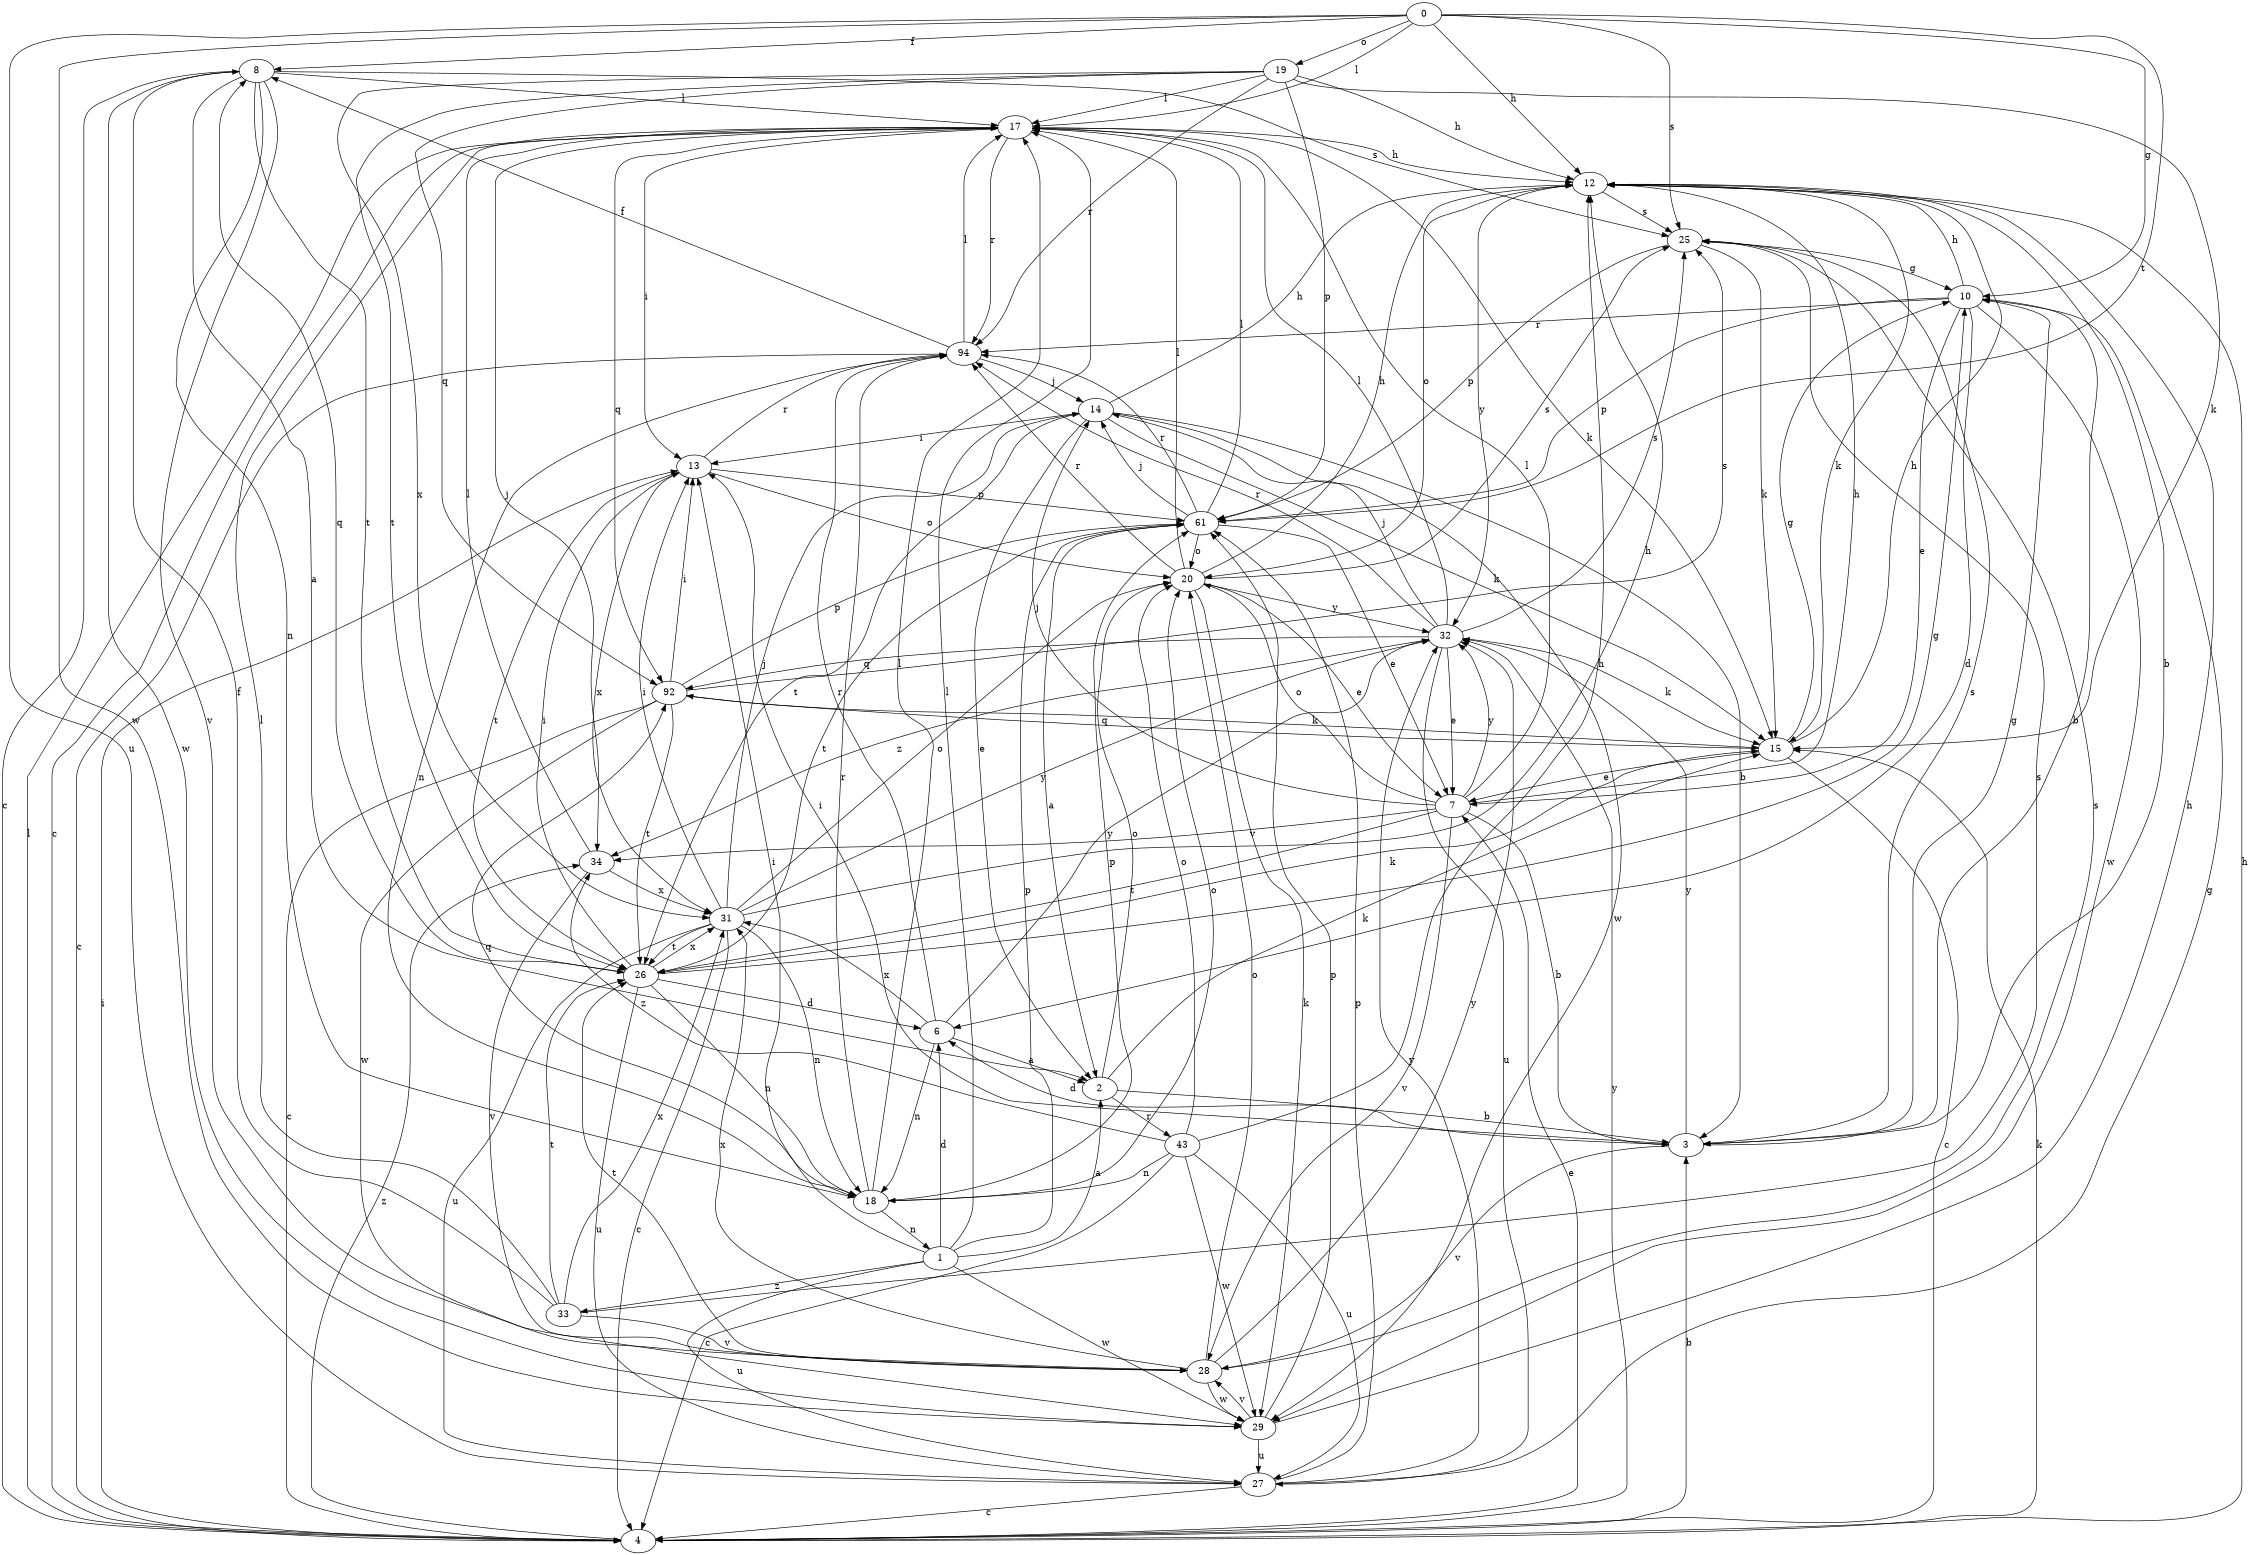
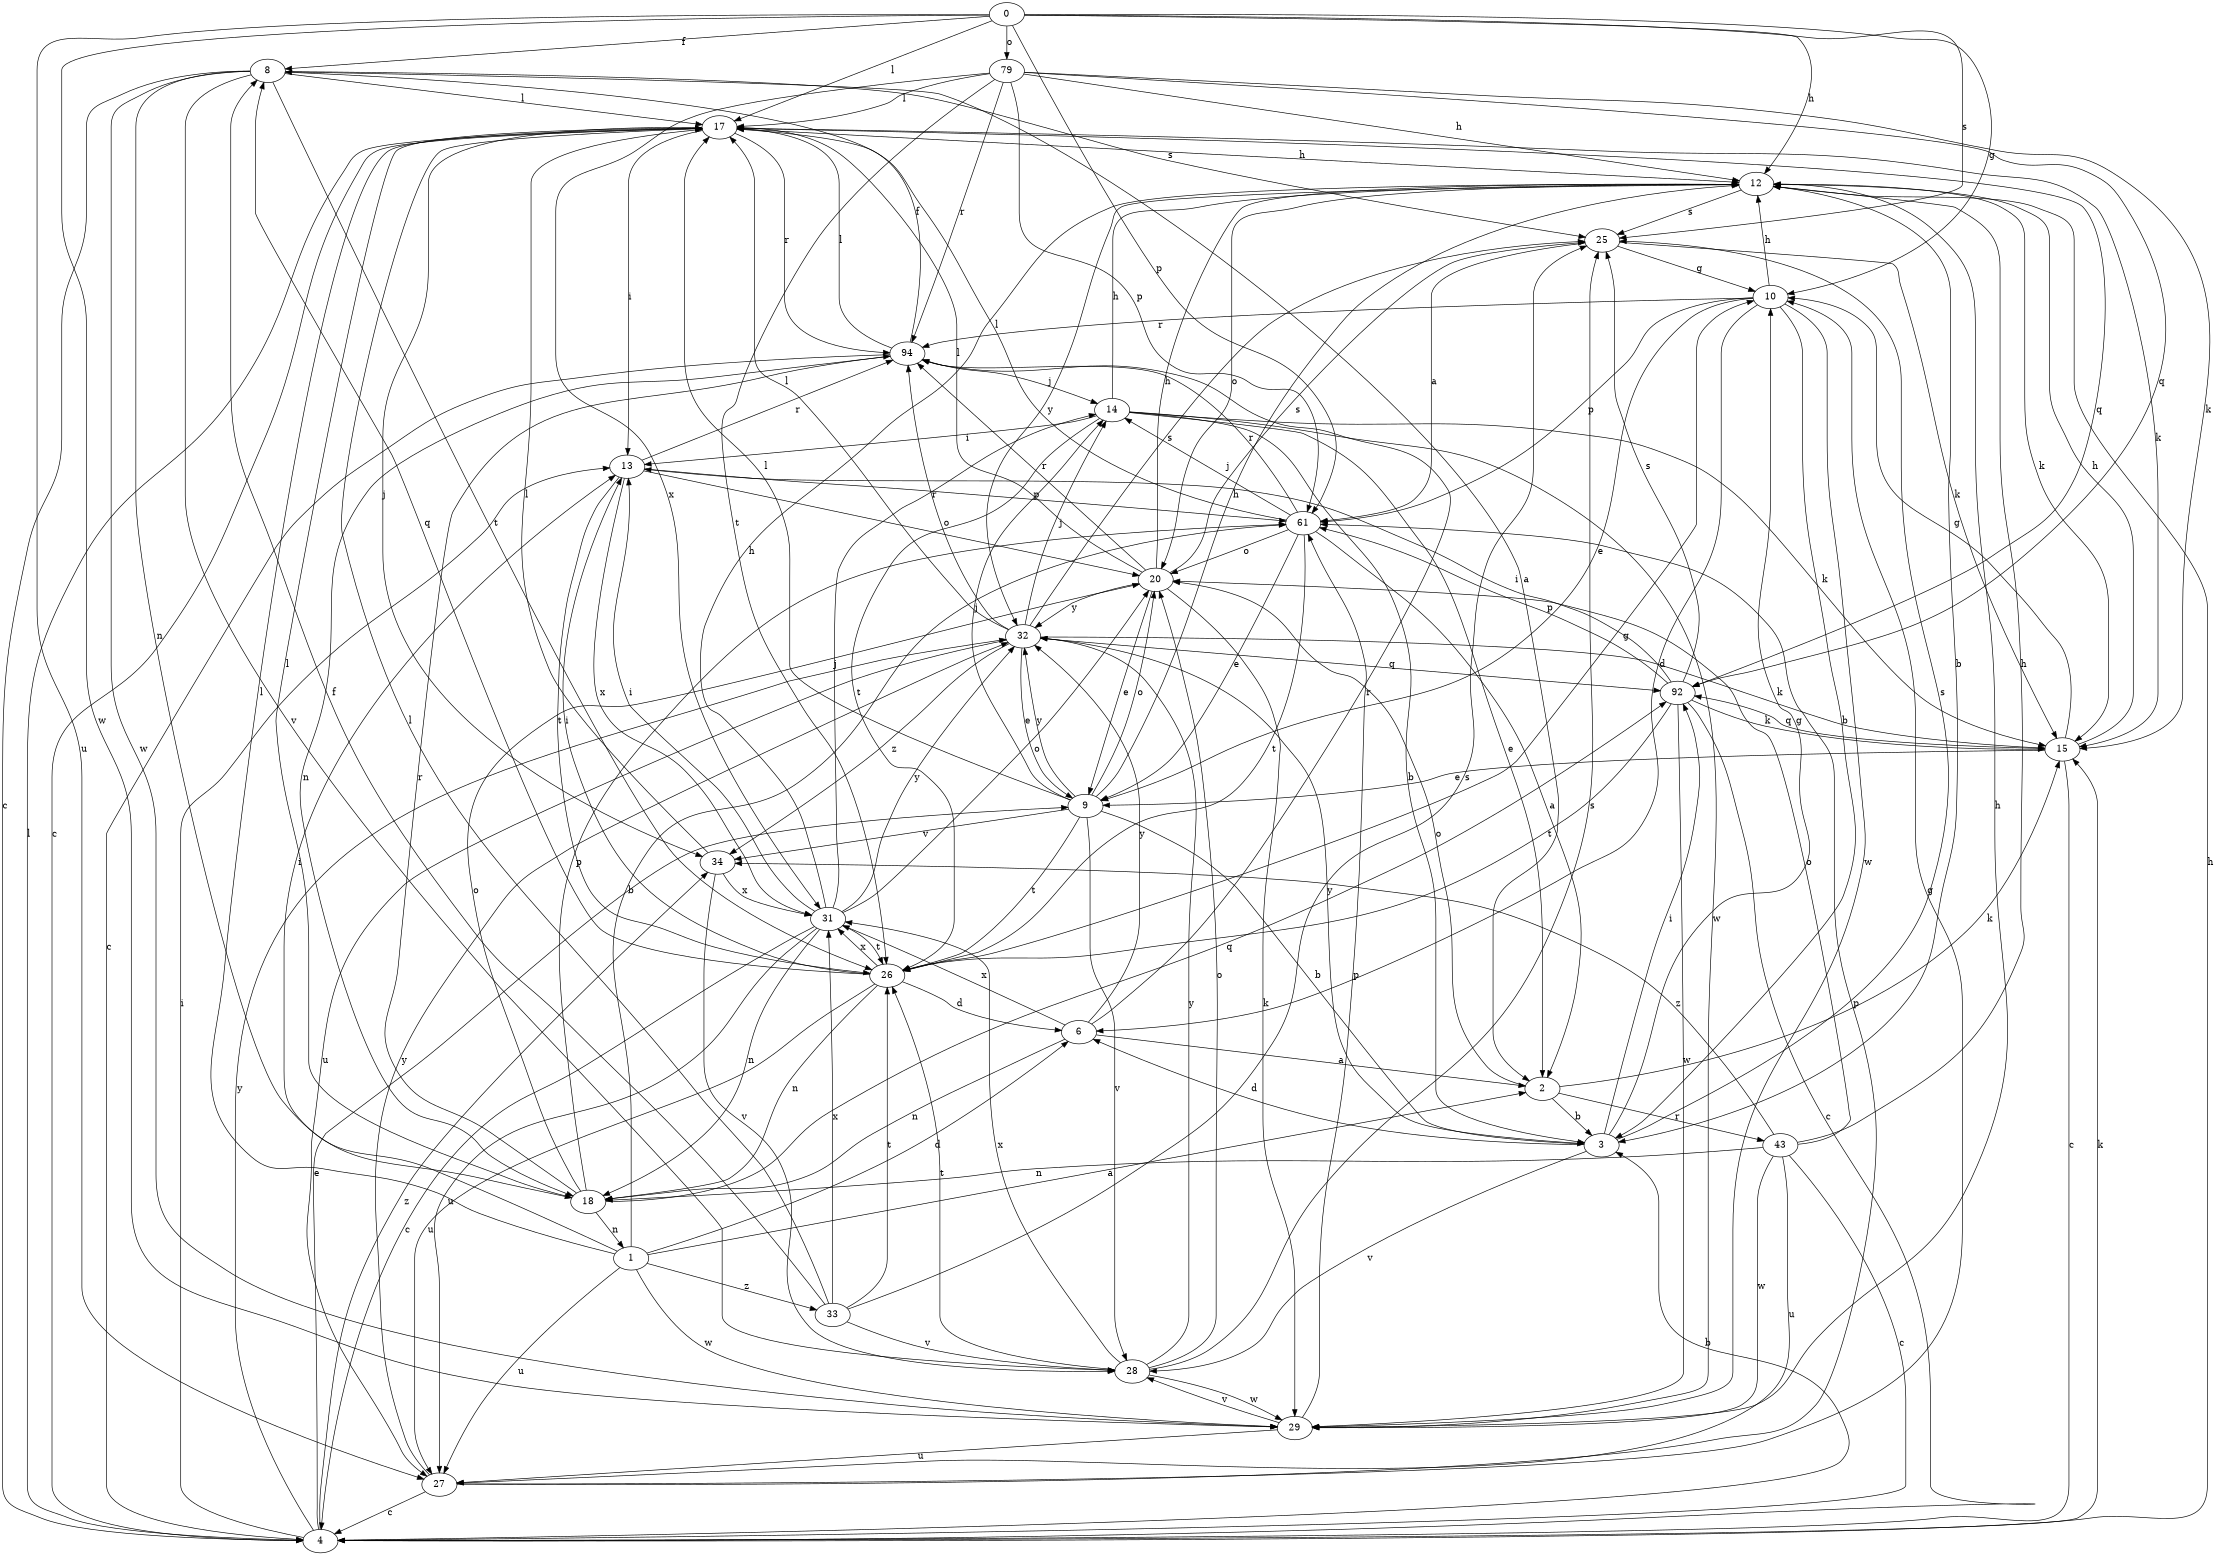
(1281, 71) -> (1007, 71)
(2143, 269) -> (1160, 269)
(1471, 382) -> (1434, 382)
(1453, 806) -> (1085, 806)
(1028, 891) -> (631, 891)
(1157, 895) -> none
(979, 1088) -> (1664, 922)
